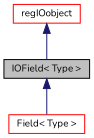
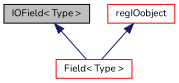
(47, 47) -> (114, 45)
